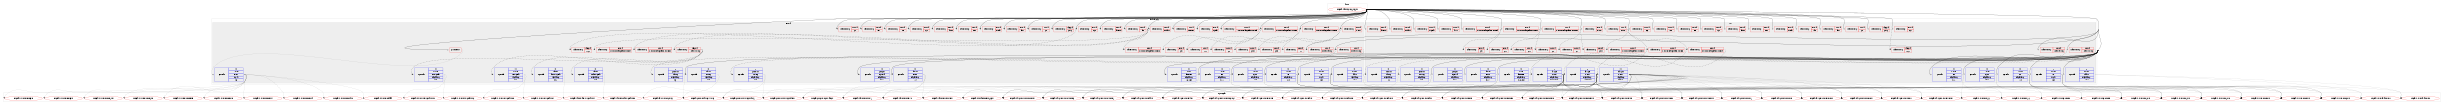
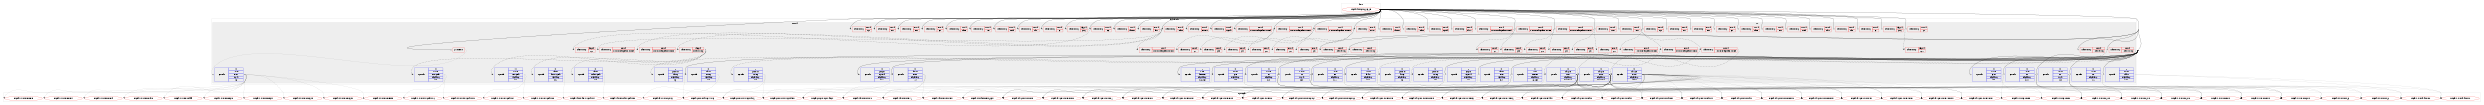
none -> (1342, 98)
